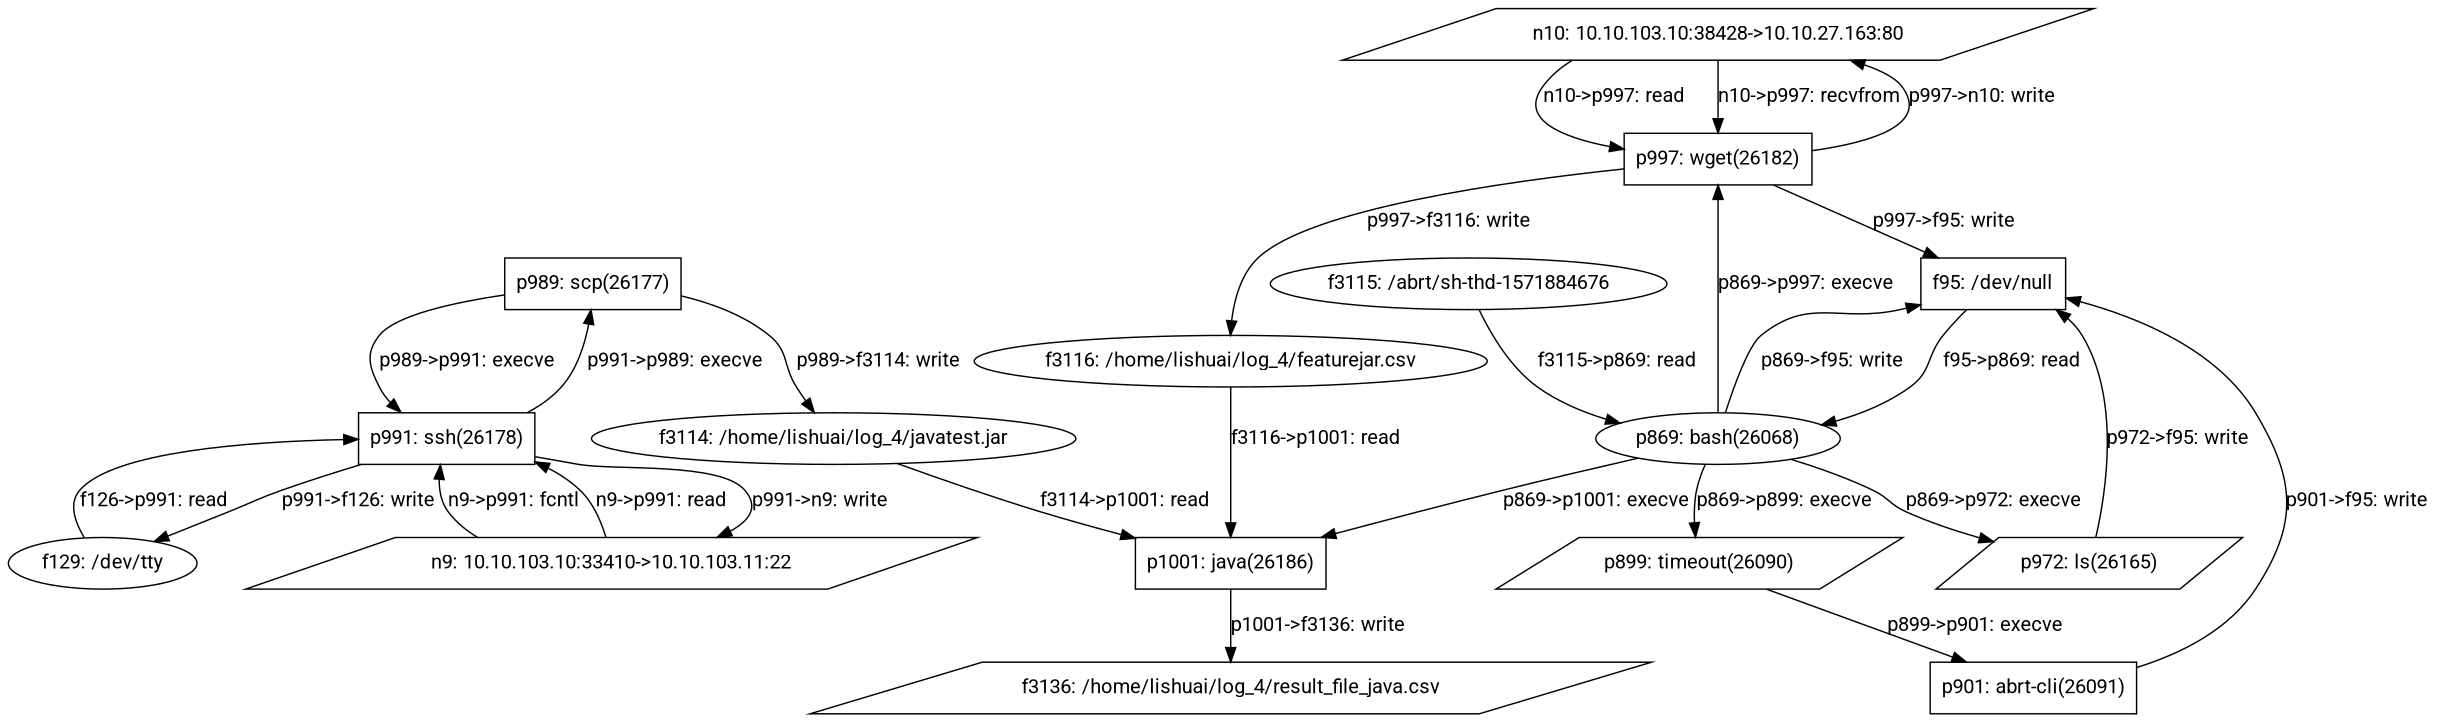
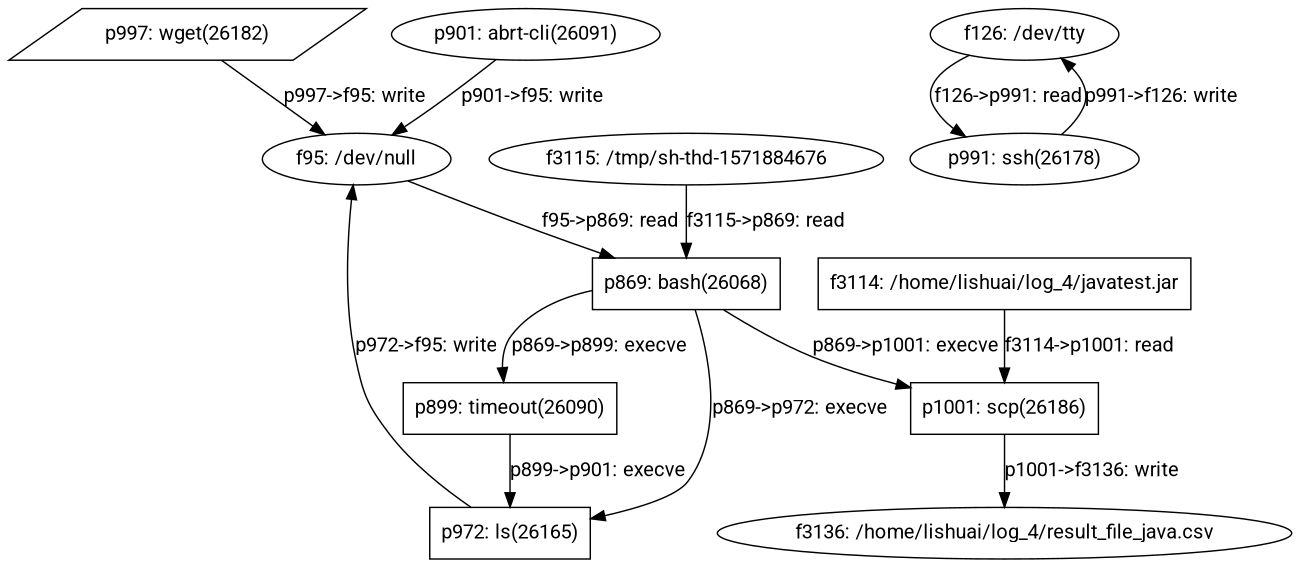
(1718, 34) -> none
(1718, 159) -> (188, 34)
(593, 284) -> none
(1469, 284) -> (686, 159)
(1993, 284) -> (357, 159)
(1718, 306) -> none
(1789, 319) -> none
(1231, 361) -> none
(447, 439) -> (1025, 159)
(834, 439) -> (1005, 284)
(1718, 439) -> (686, 284)
(103, 563) -> (1025, 34)
(612, 563) -> none
(1231, 563) -> (1005, 408)
(1699, 563) -> (510, 408)
(2089, 563) -> (510, 533)
(1860, 623) -> (510, 464)
(1231, 688) -> (1005, 533)
(2033, 688) -> (526, 34)
